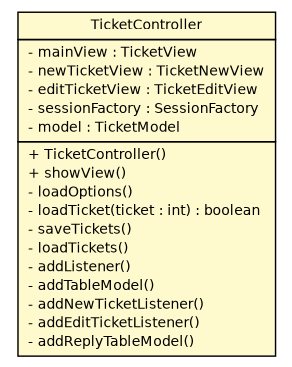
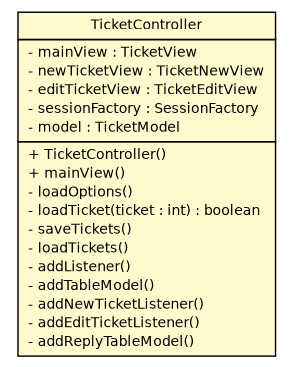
(78, 173) -> (77, 173)
